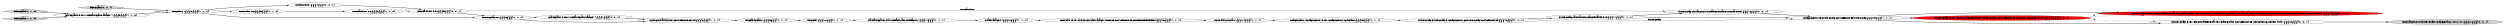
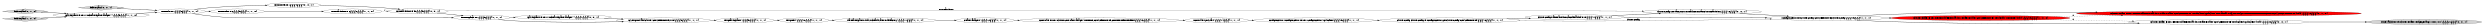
(190, 11) -> (180, 11)
